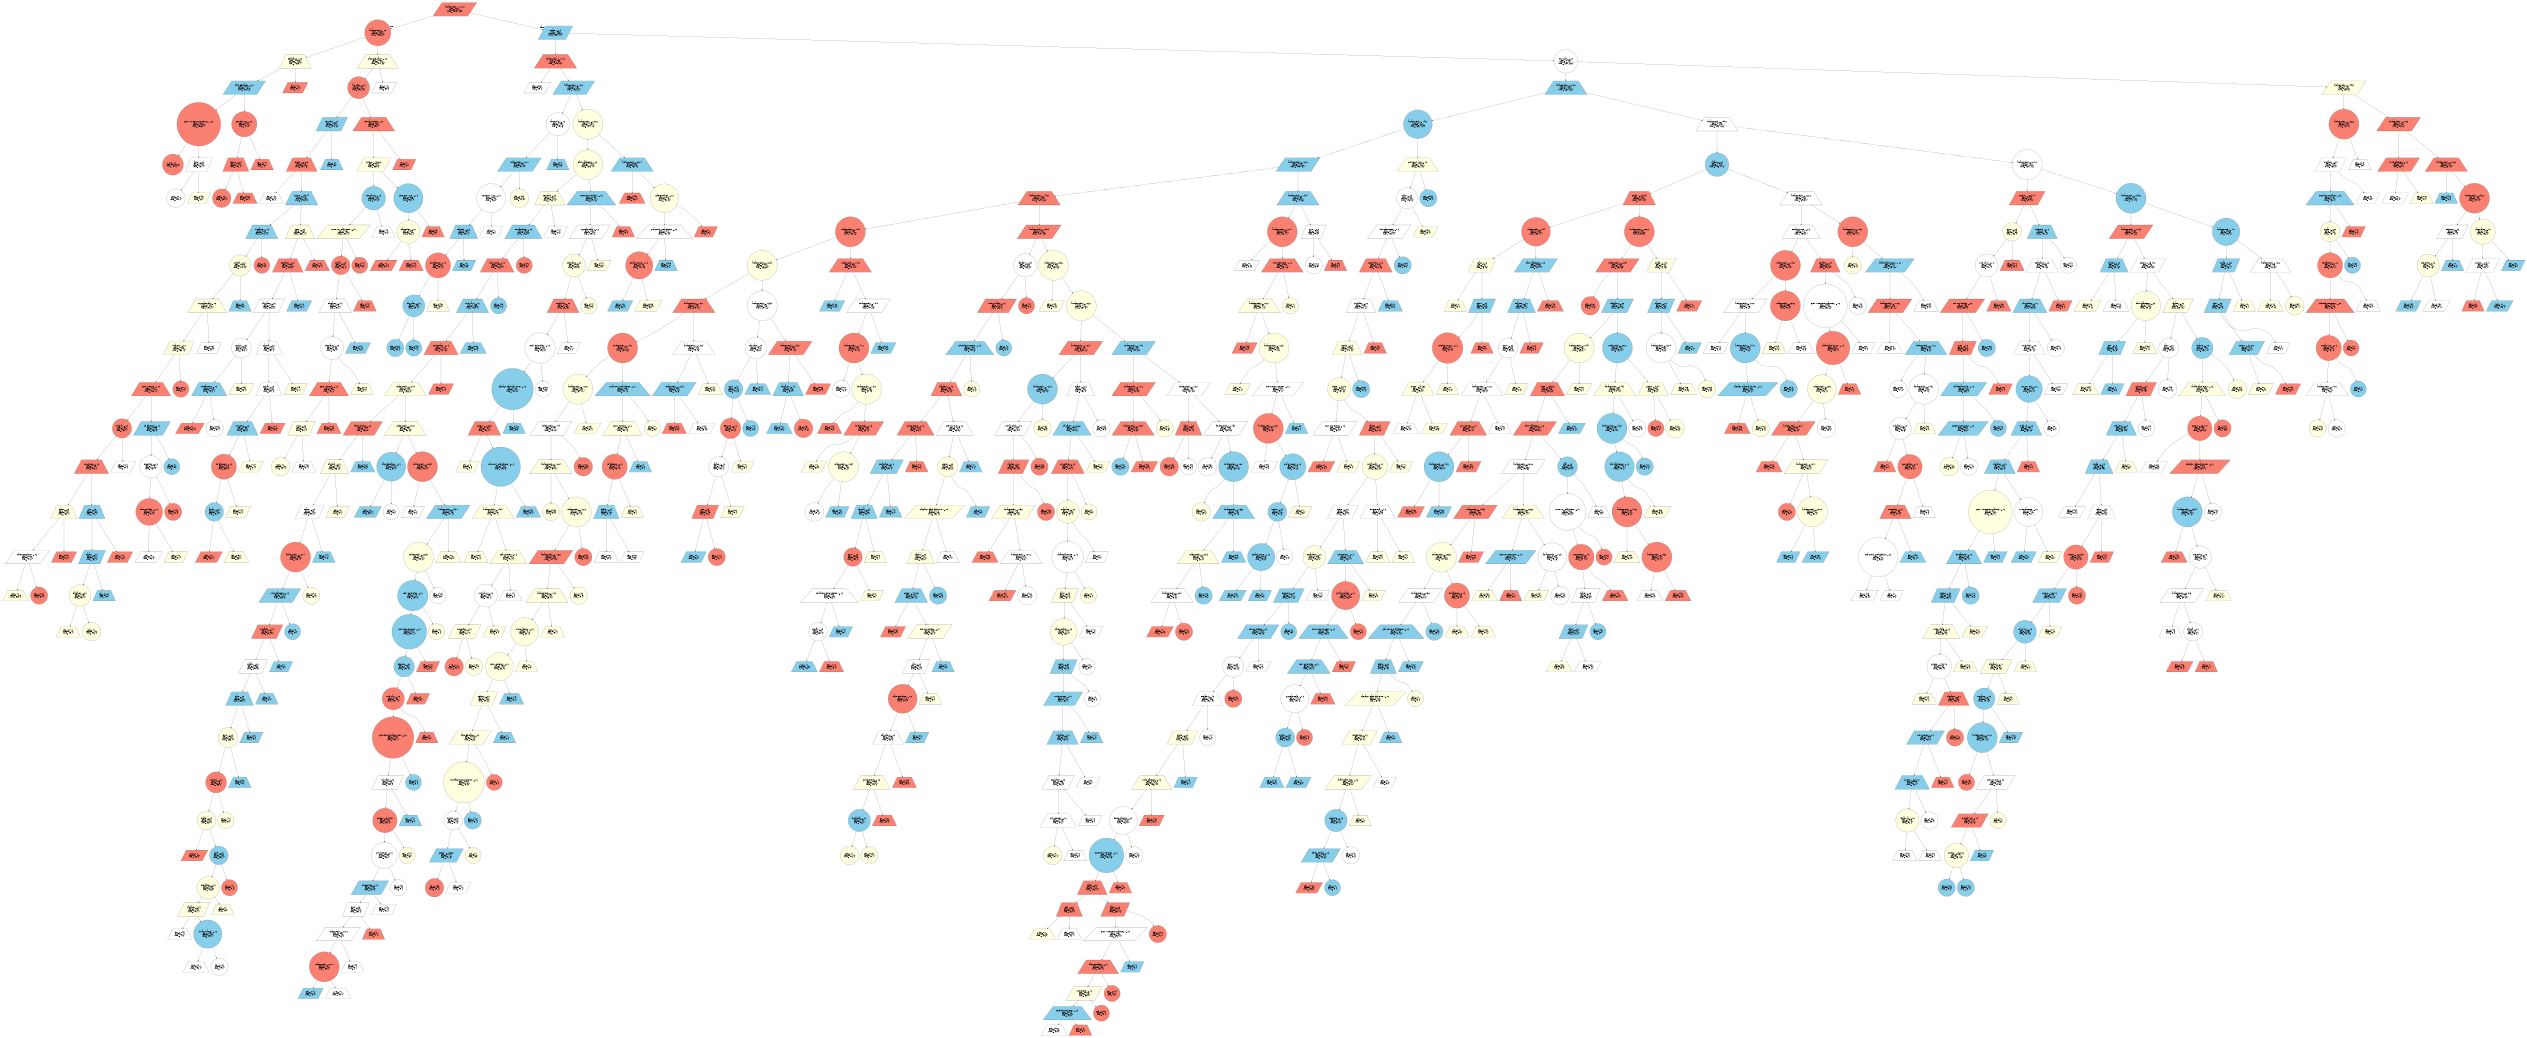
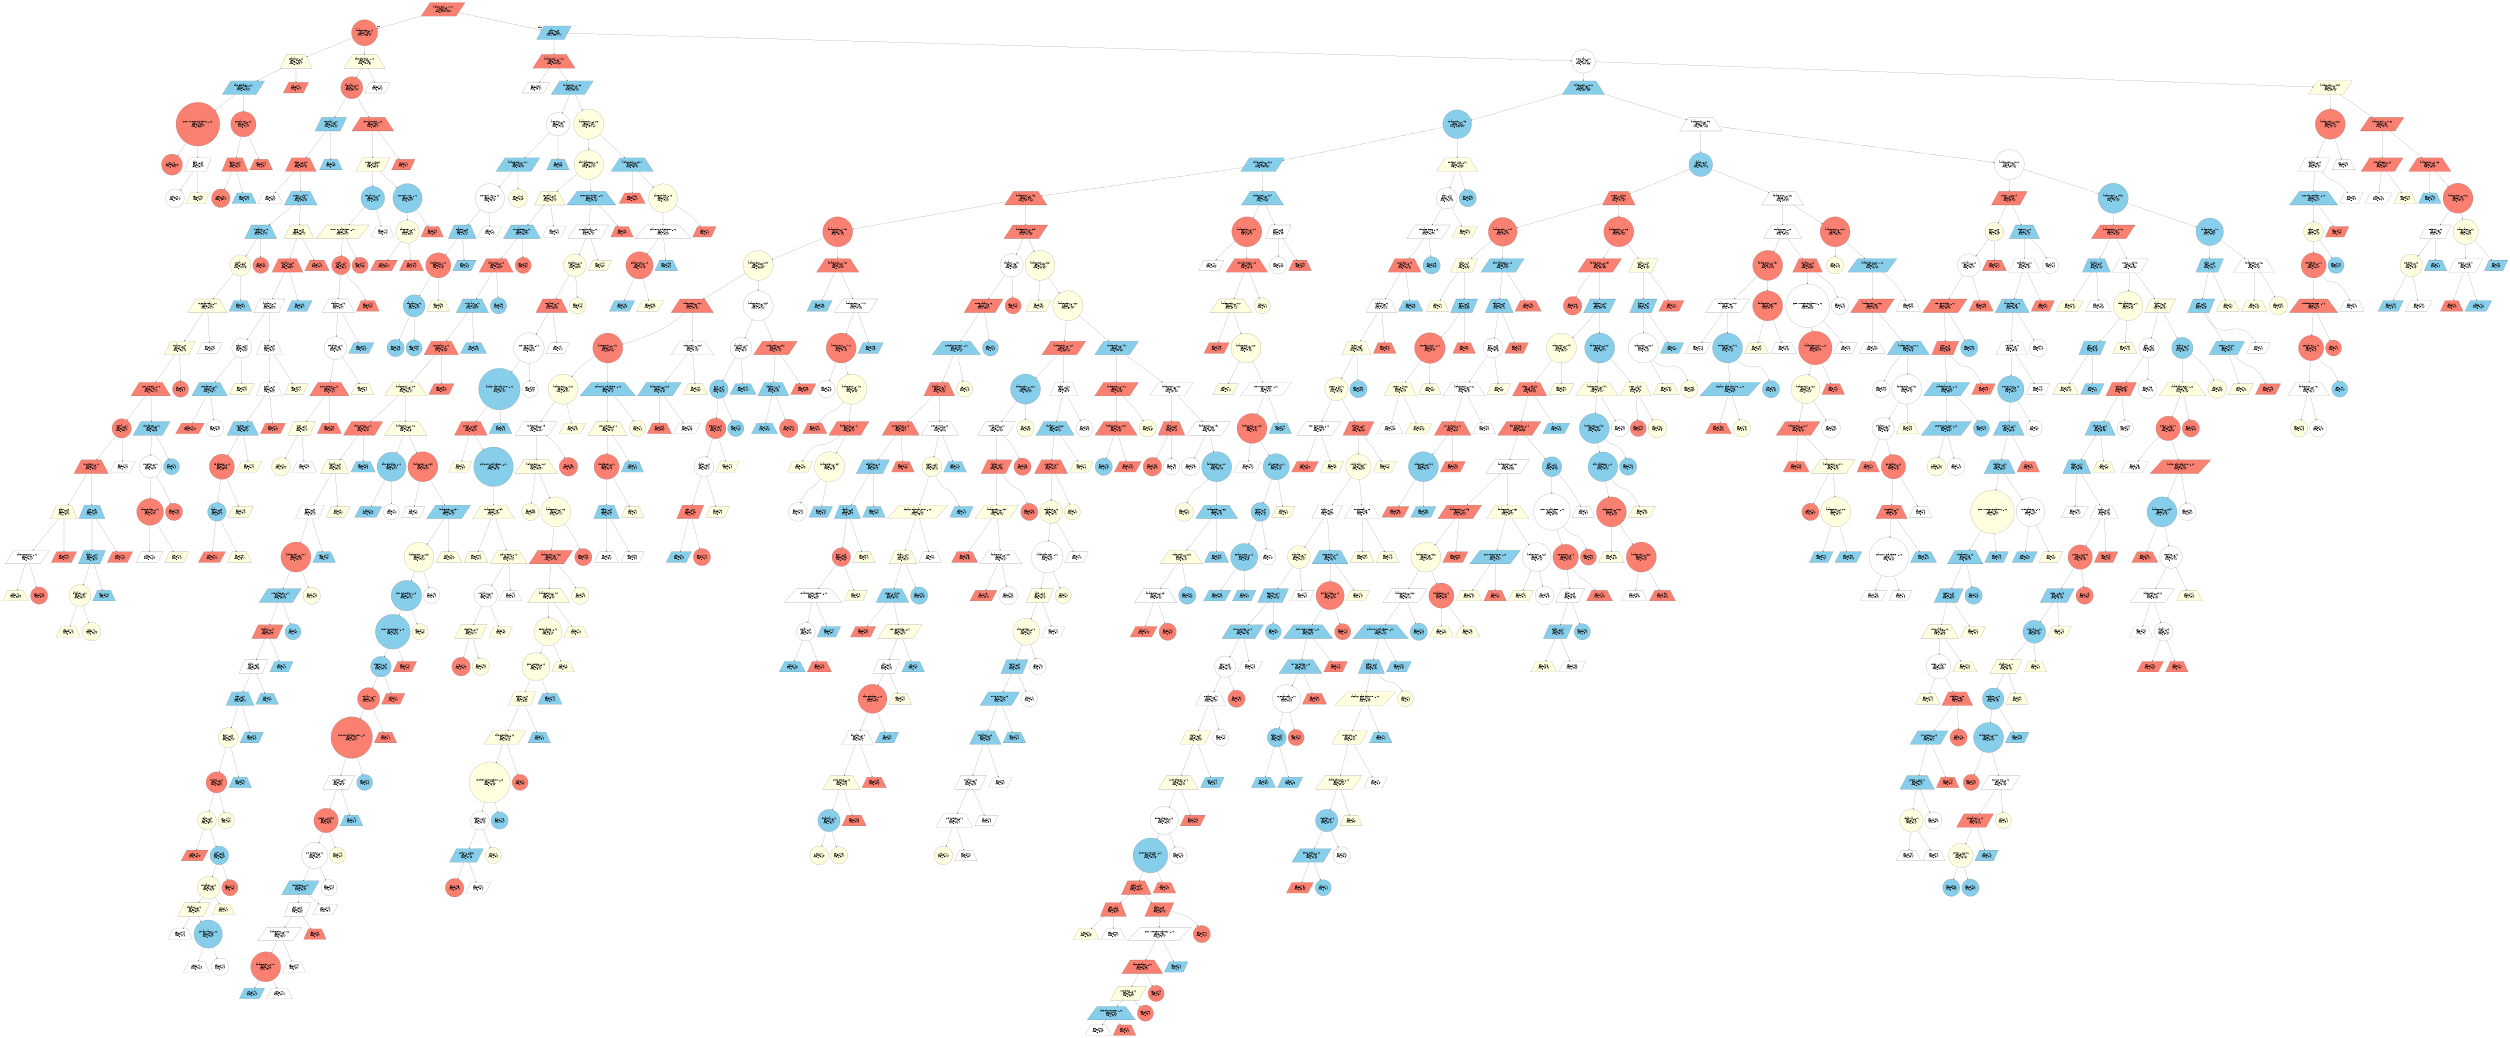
(245, 198) -> (244, 198)
(528, 512) -> none
